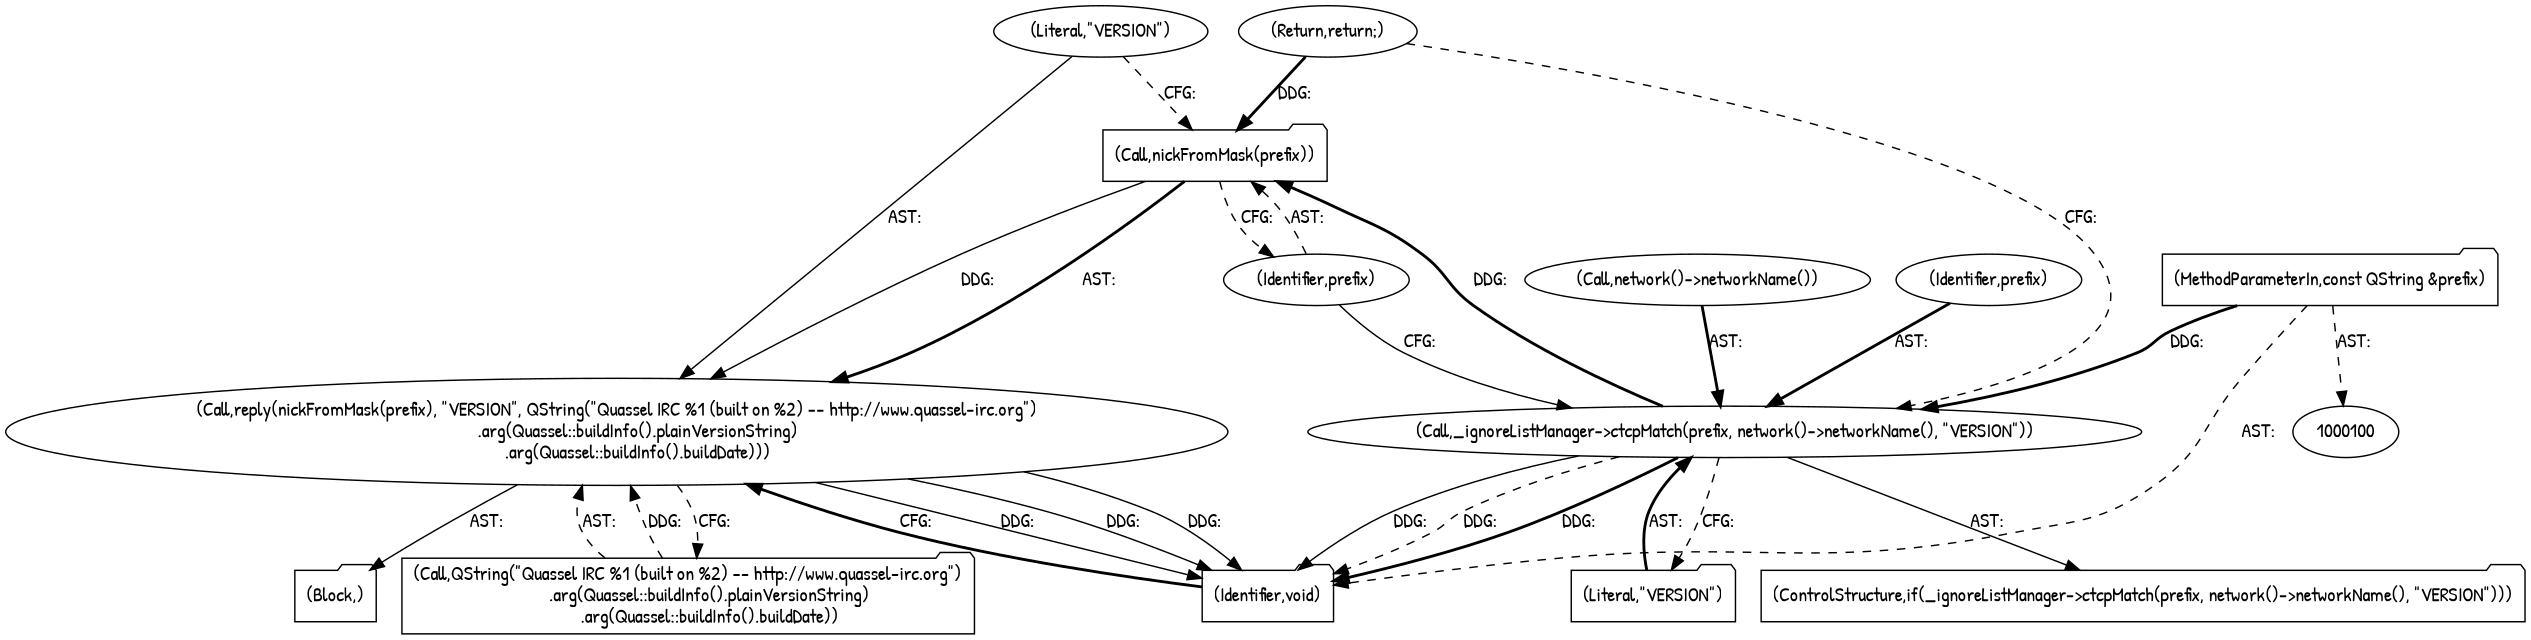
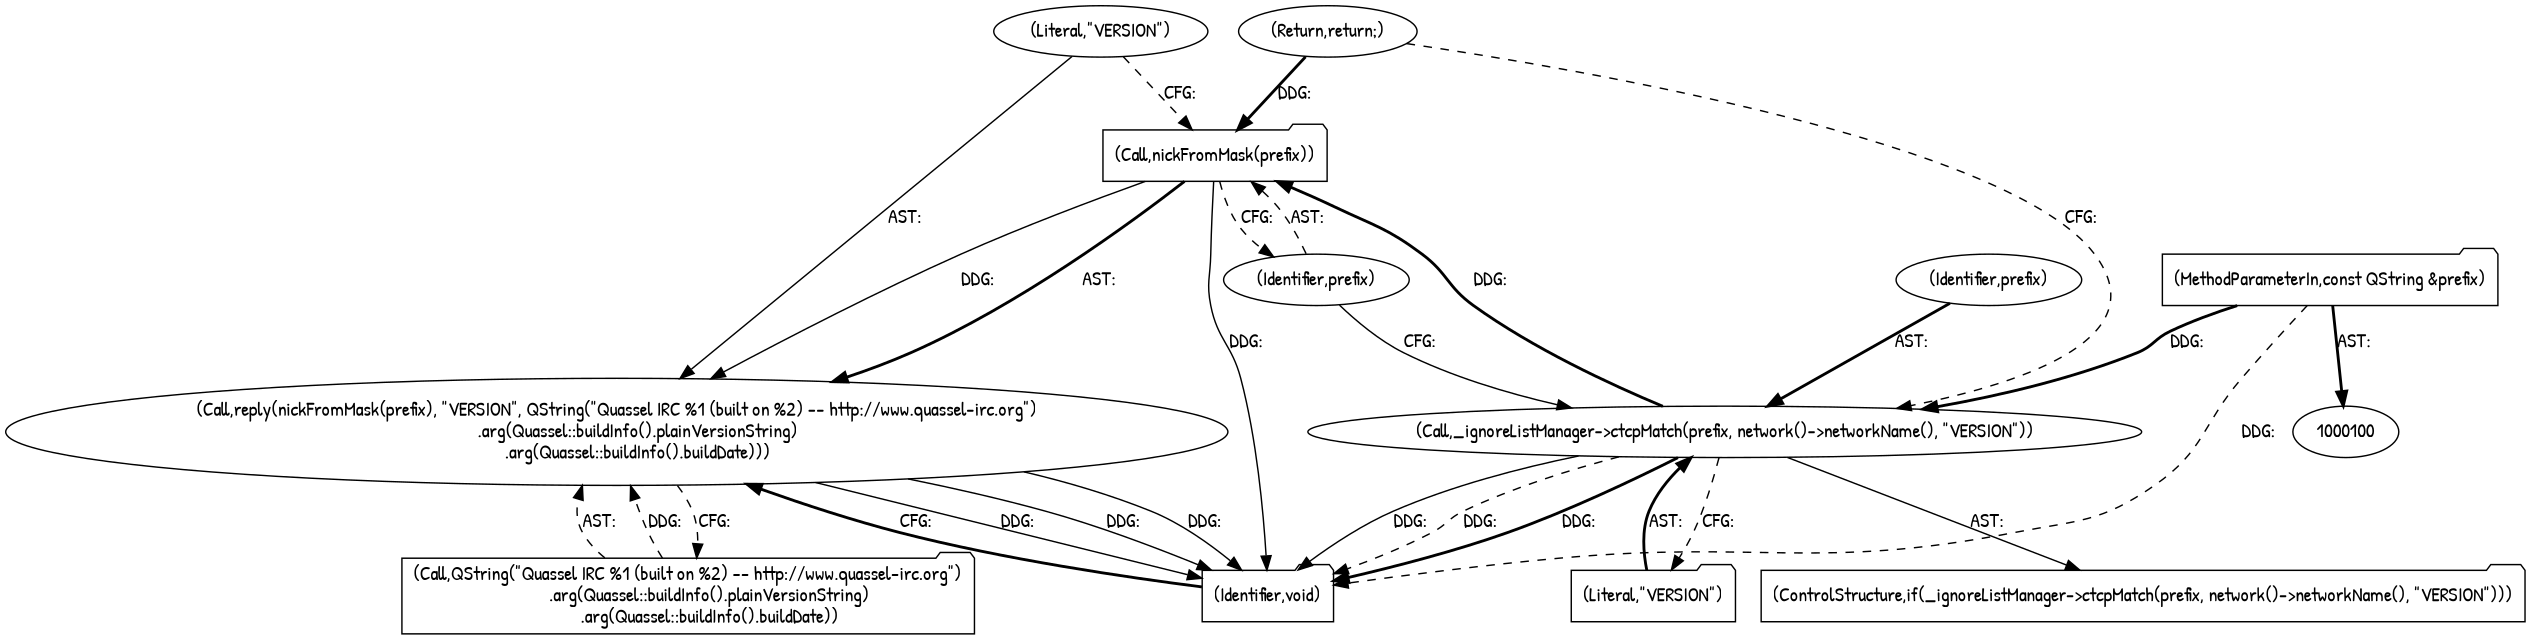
(1698, 280) -> none
(2337, 349) -> (2337, 349)
none -> (1237, 367)
(2261, 432) -> (2261, 432)
(336, 596) -> none
